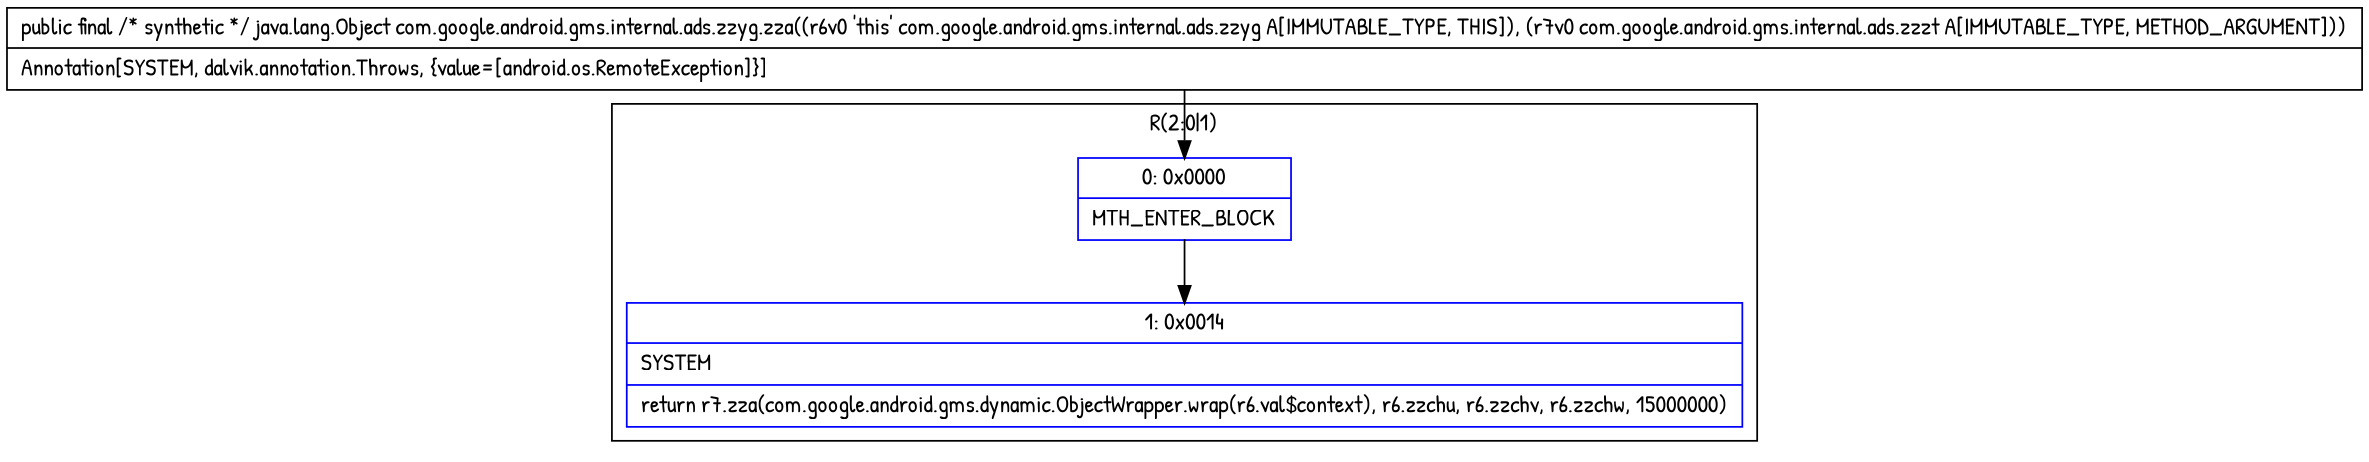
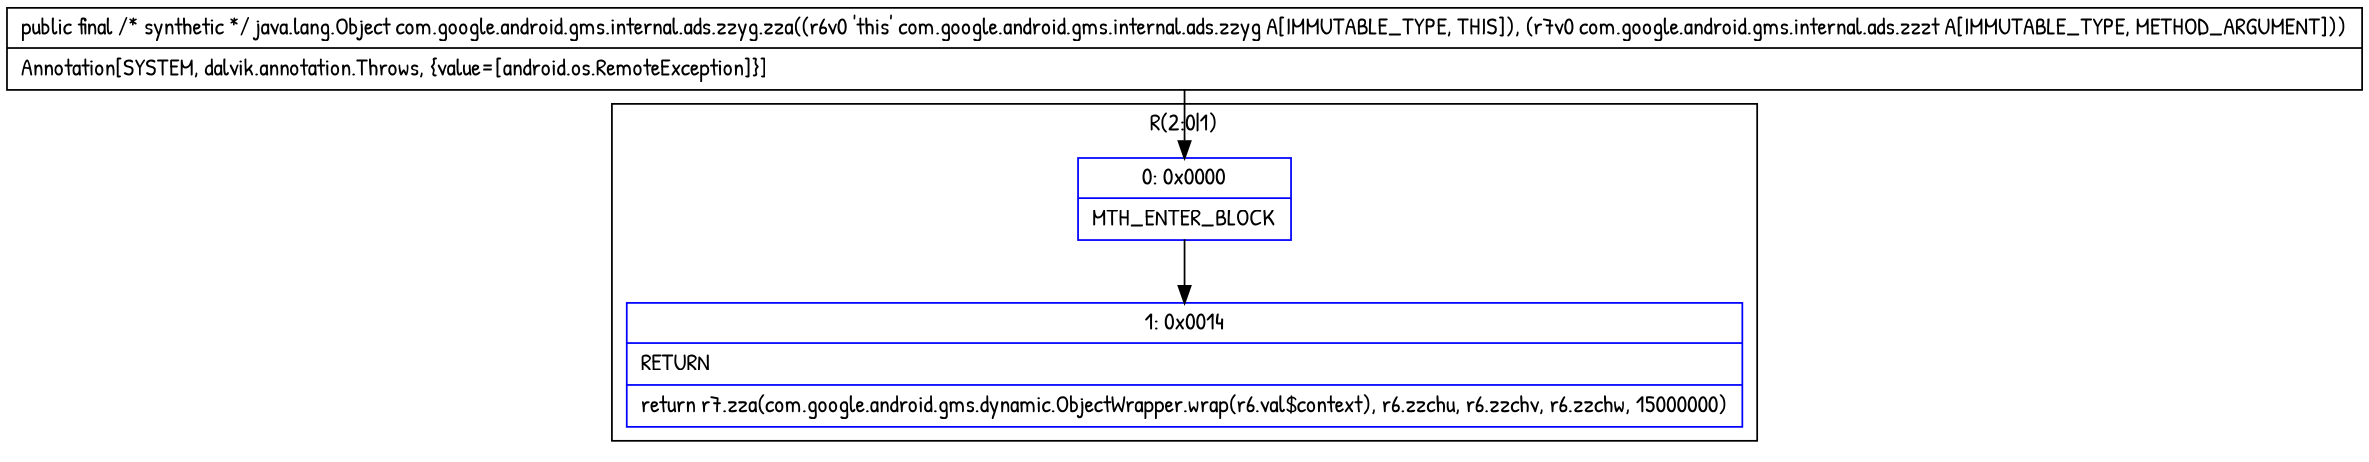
(677, 363) -> (676, 363)
